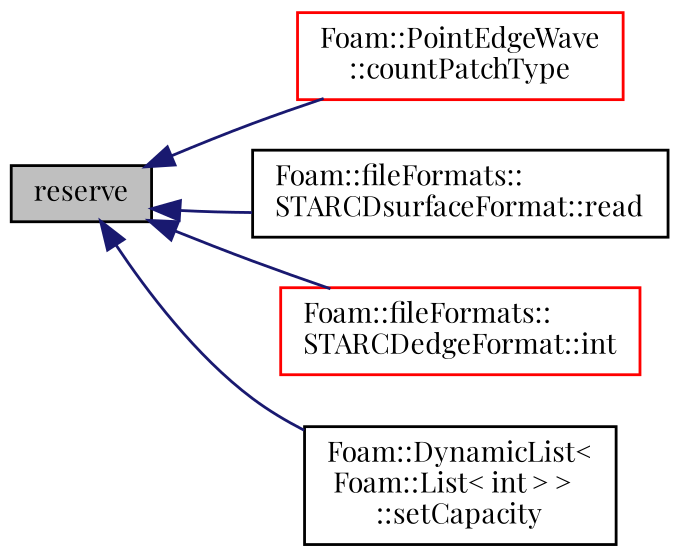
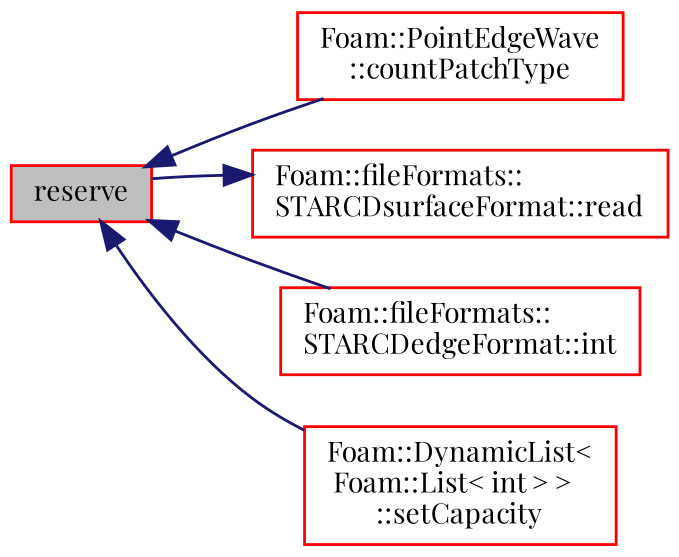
(81, 194) -> (81, 194)
(460, 194) -> (460, 194)
(216, 212) -> (188, 177)
(460, 486) -> (460, 486)
